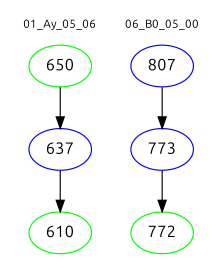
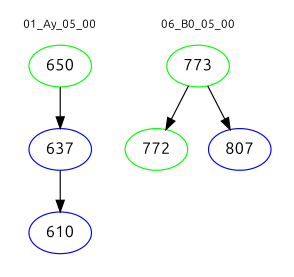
(60, 25) -> (60, 25)
(162, 102) -> (216, 103)
(162, 149) -> (198, 66)
(60, 233) -> (60, 233)
